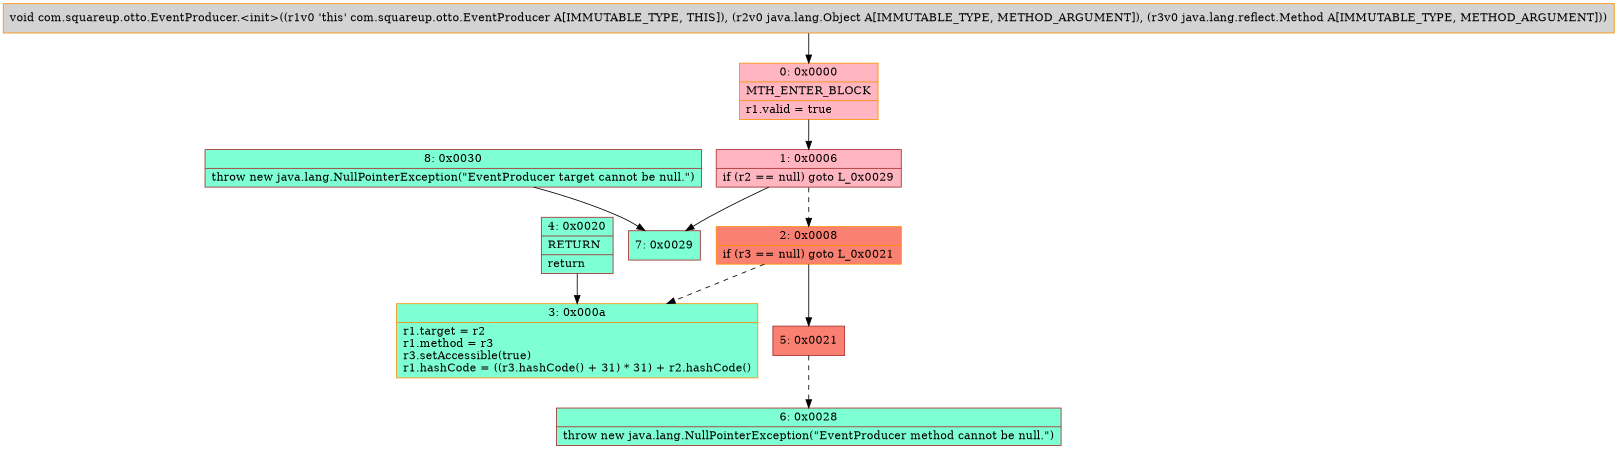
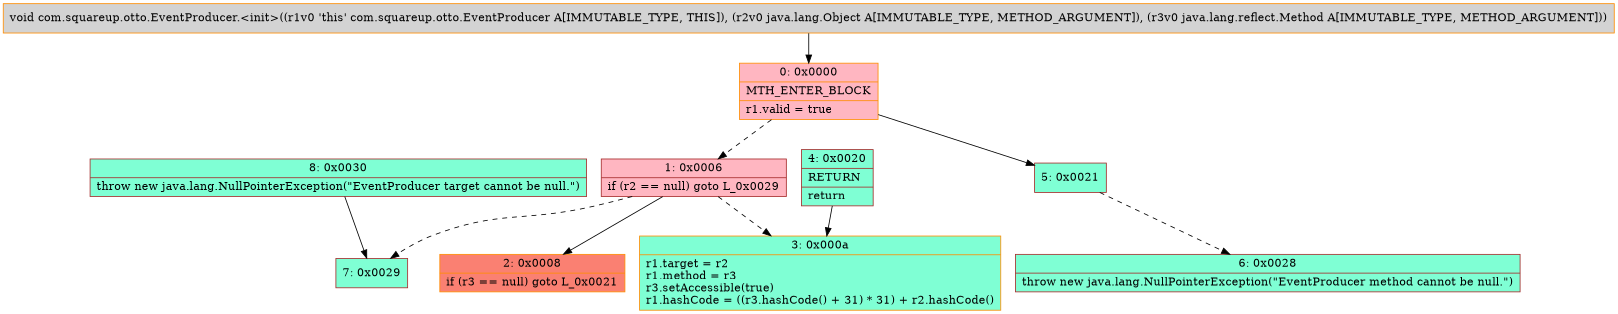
(809, 130) -> (748, 137)
(809, 203) -> (617, 223)
(730, 206) -> (512, 217)
(720, 282) -> (741, 214)
(809, 291) -> (952, 139)
(809, 341) -> (1070, 178)
